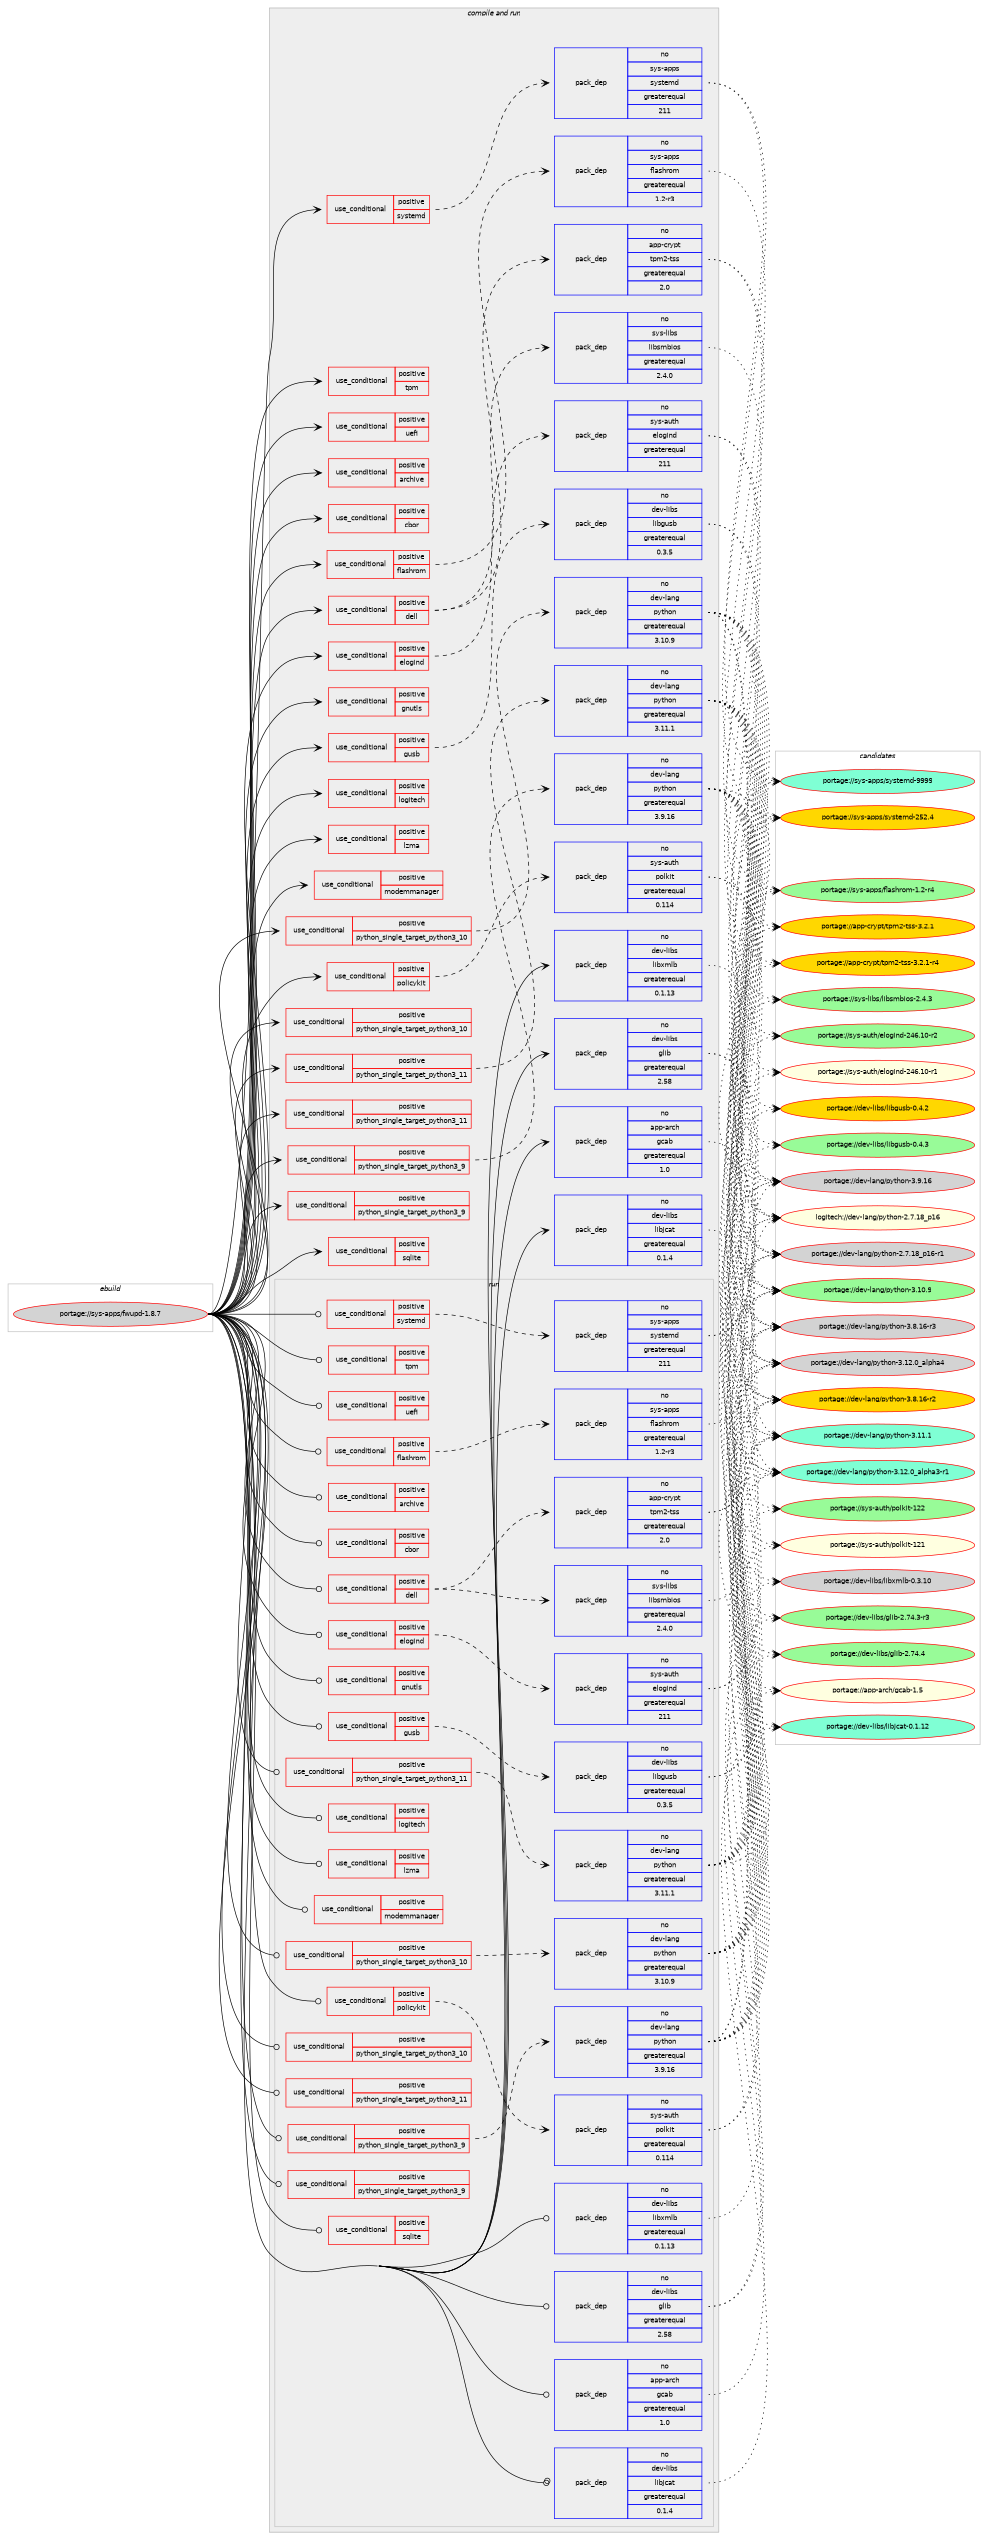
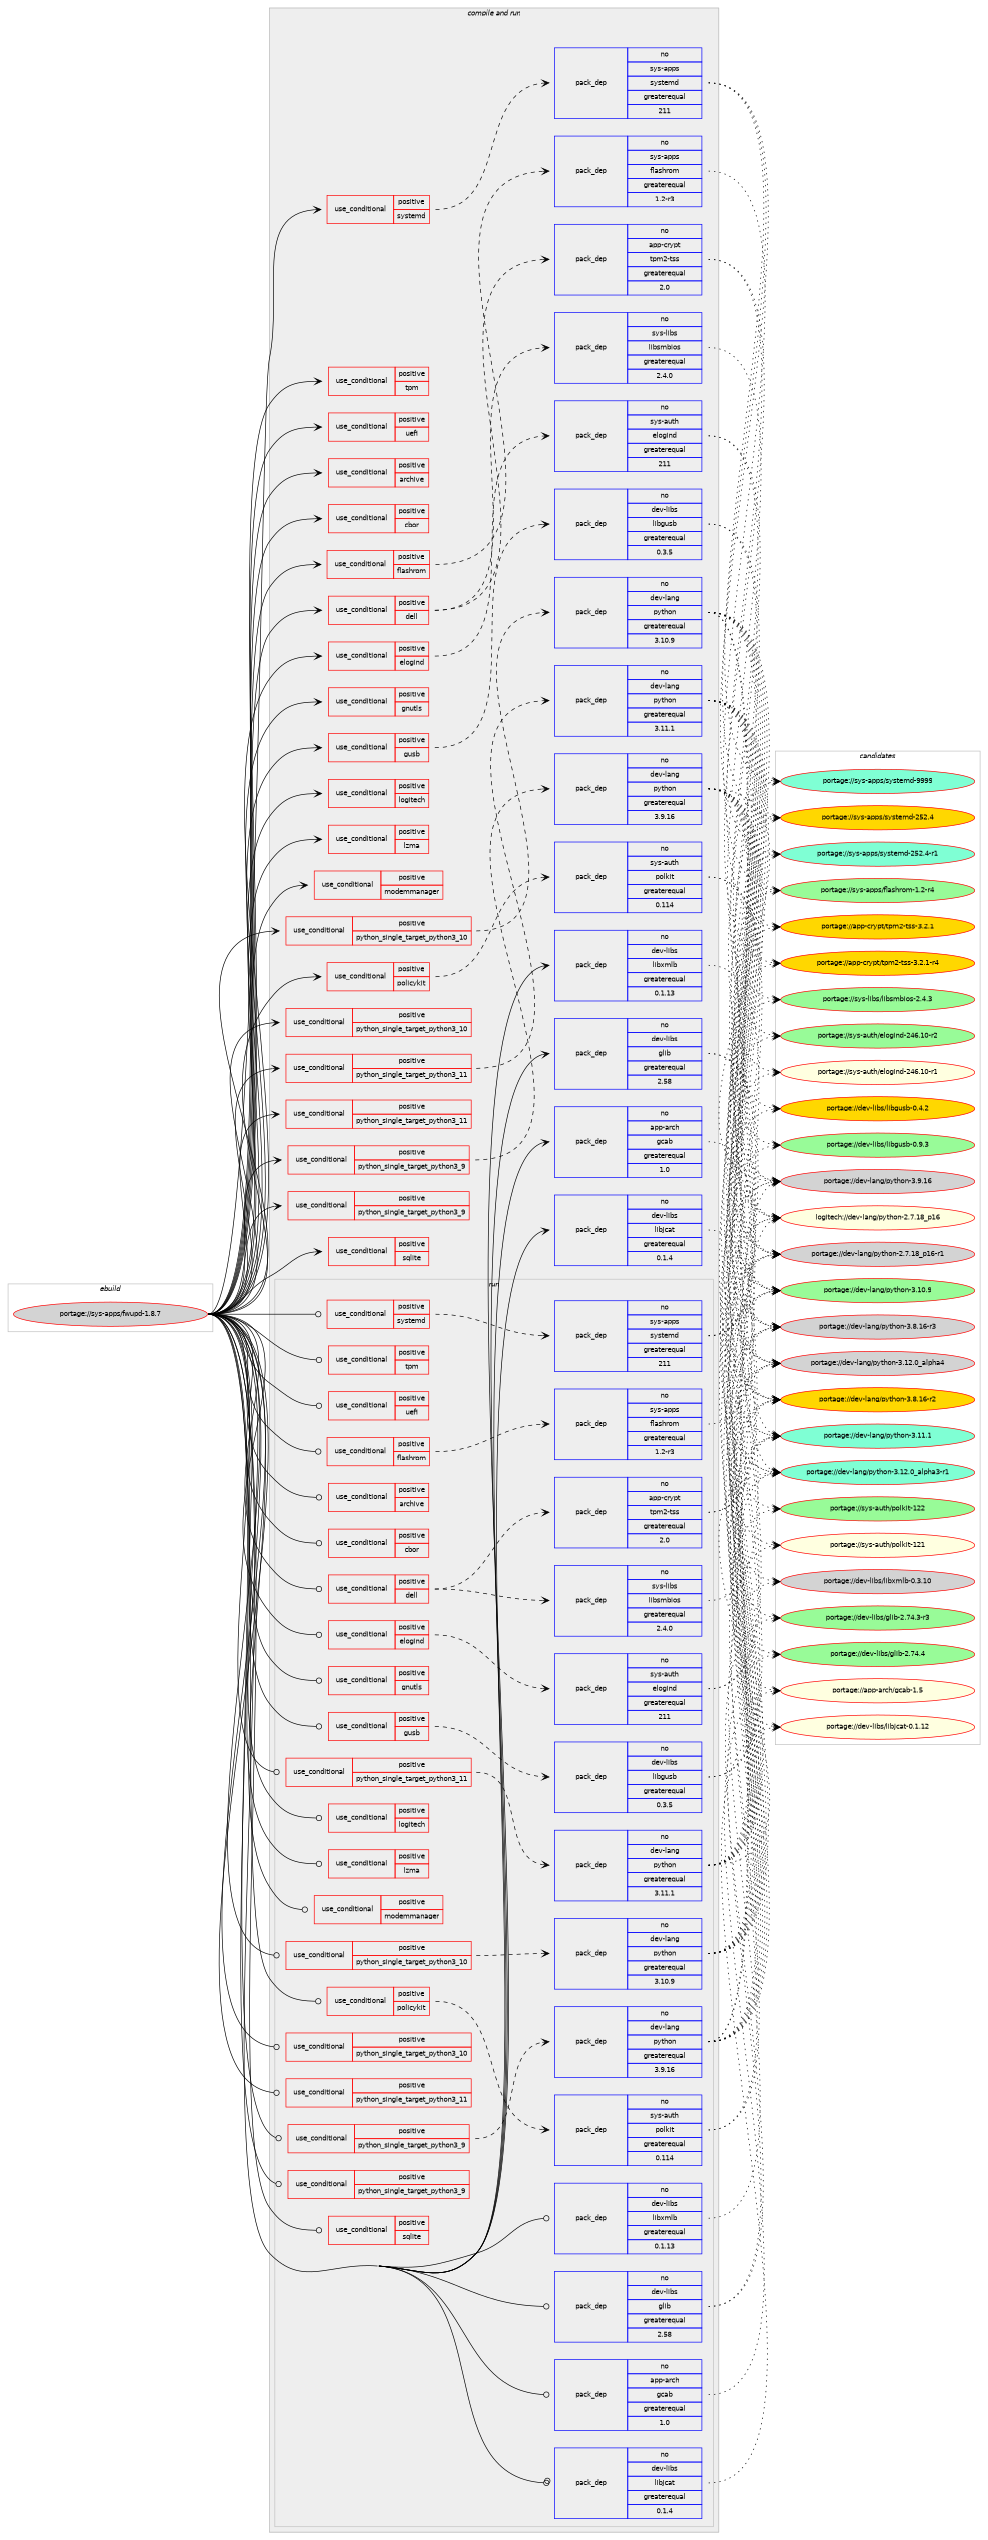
none -> (878, 854)
(878, 1145) -> (878, 1145)
(878, 1727) -> (878, 1727)
